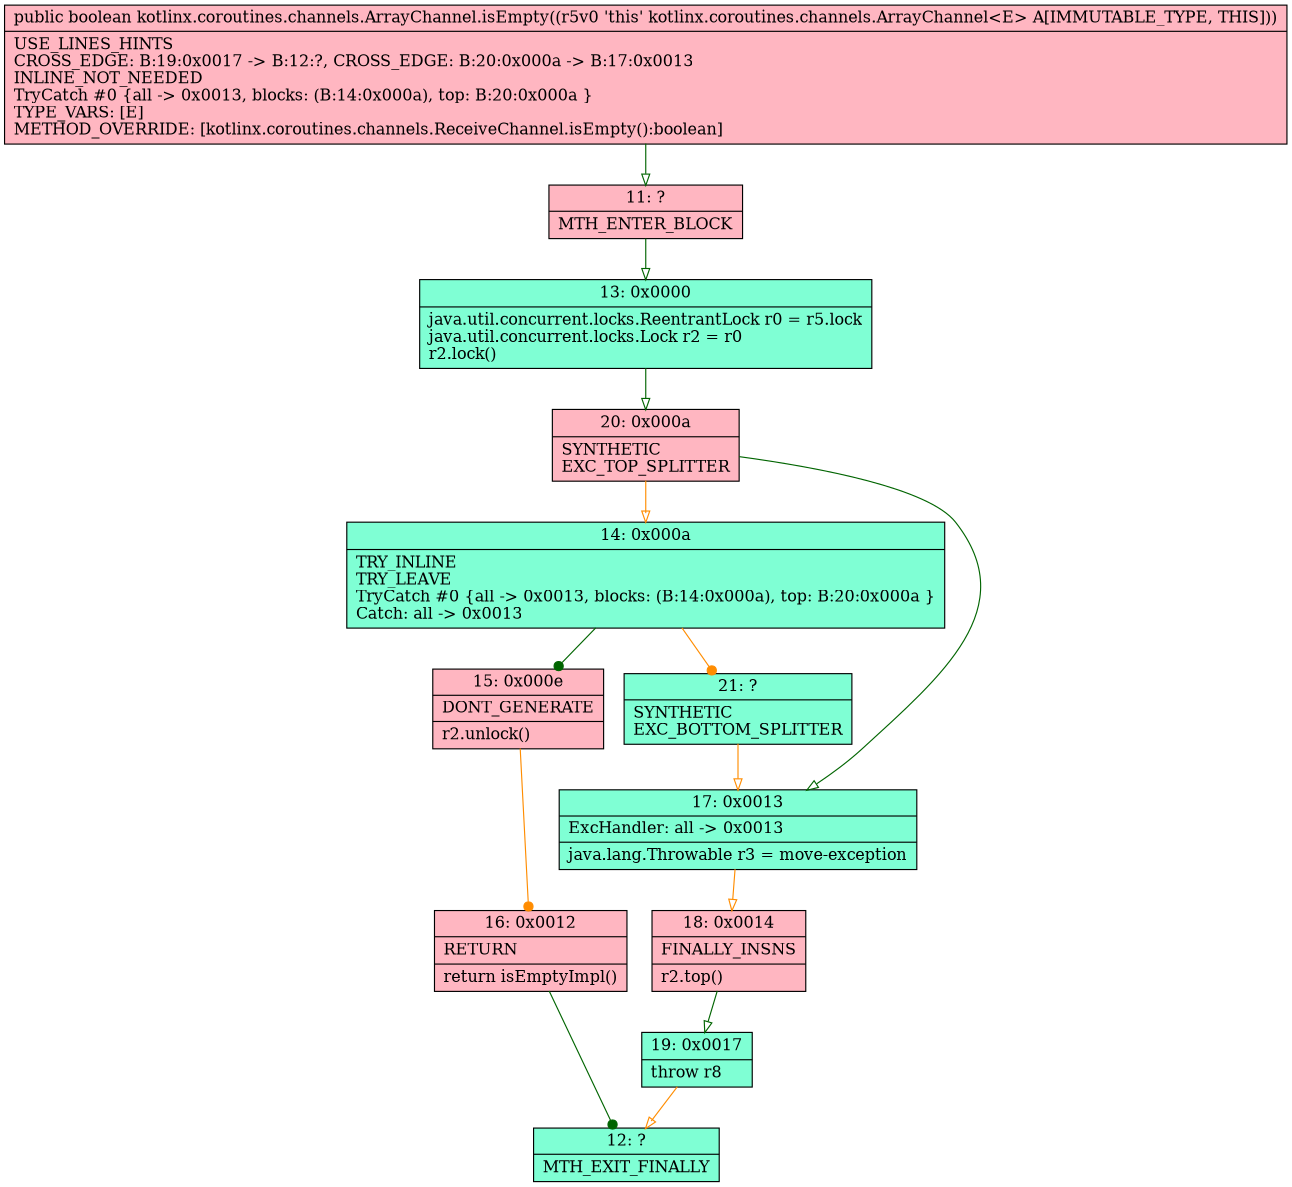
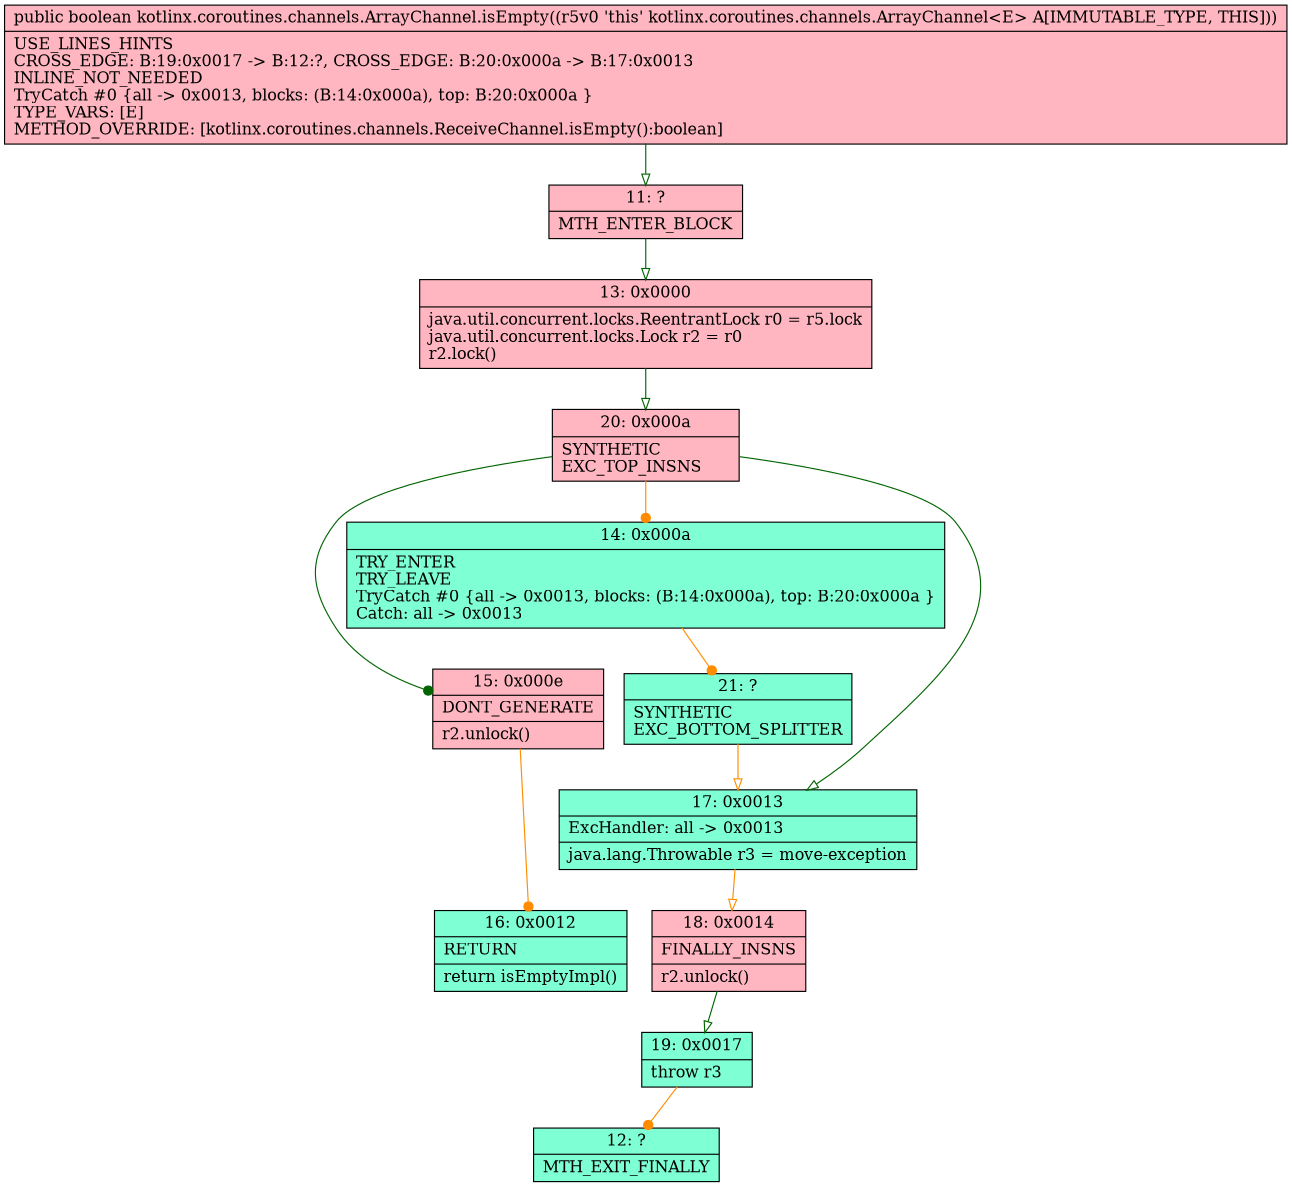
(646, 324) -> (646, 324)
(646, 467) -> (632, 467)
(646, 497) -> (646, 497)
(407, 563) -> (406, 563)
(579, 645) -> (338, 521)
(531, 951) -> (531, 951)
(692, 977) -> (706, 977)
(580, 1056) -> none
(687, 1073) -> (687, 1073)
(664, 1104) -> (664, 1104)
